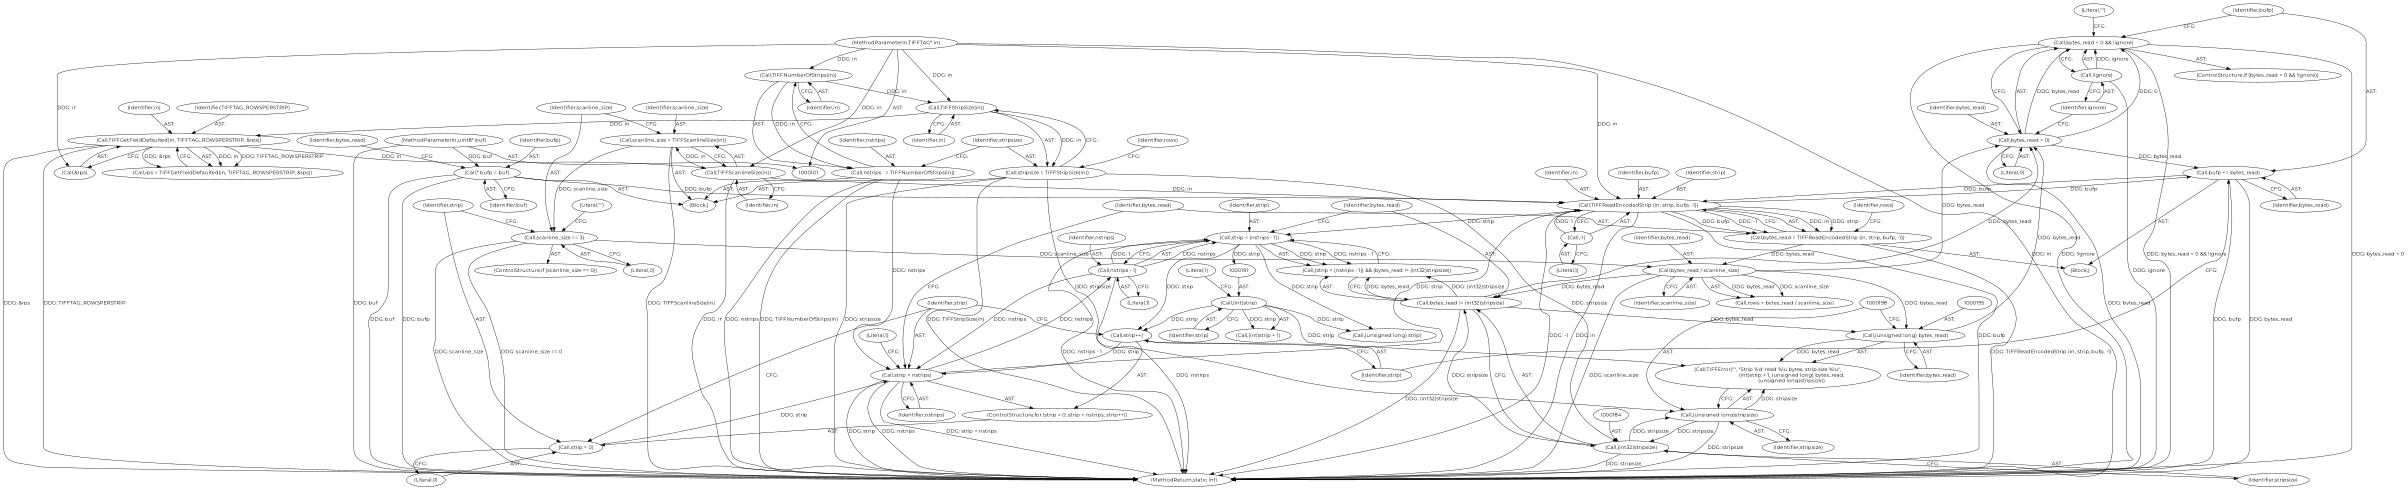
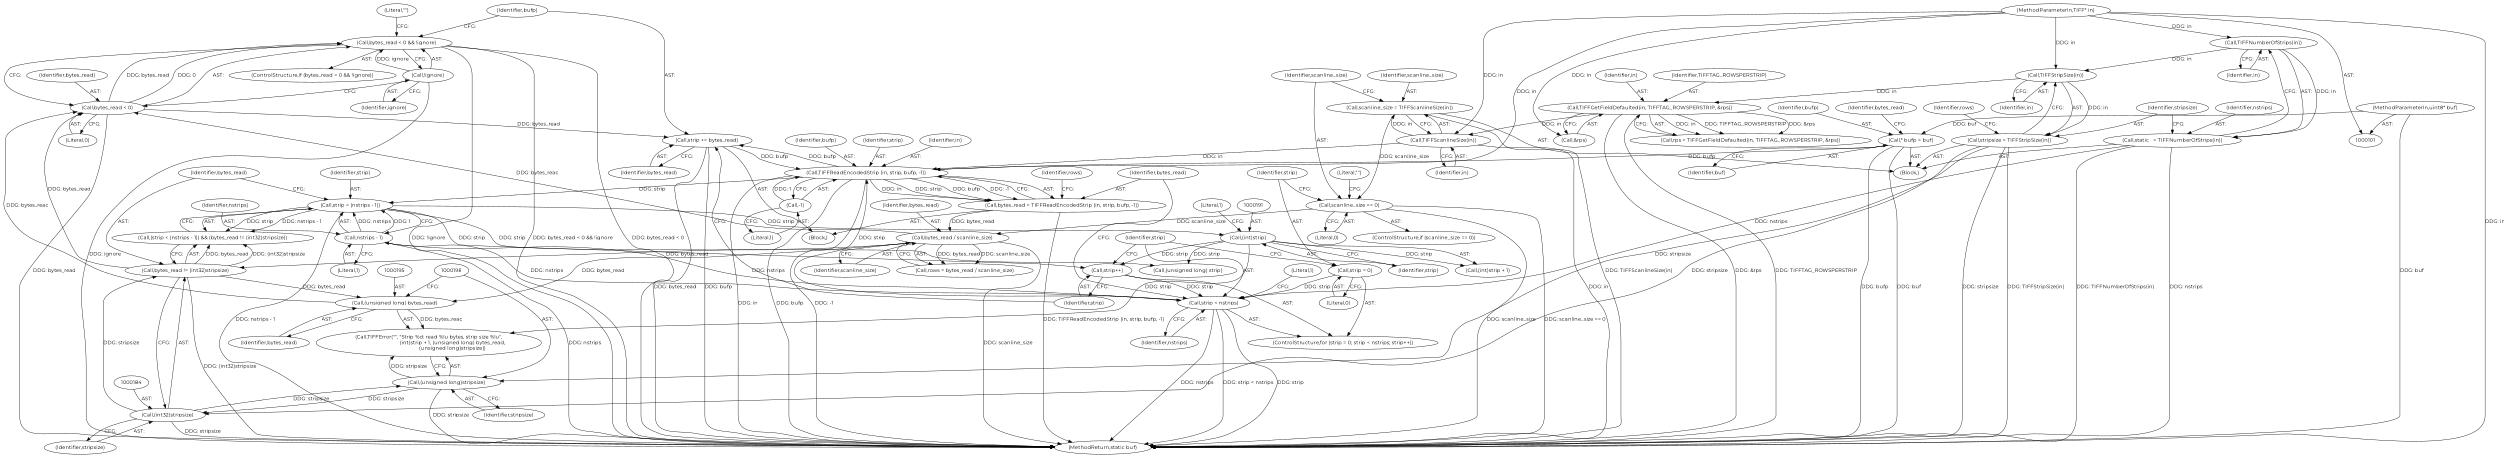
(896, 43) -> (2056, 10)
(2056, 123) -> (279, 97)
(903, 173) -> (2172, 140)
(2228, 173) -> (707, 140)
(554, 238) -> (1349, 206)
(1234, 252) -> (785, 226)
none -> (899, 257)
(798, 430) -> (1363, 306)
(1184, 480) -> (1103, 448)
